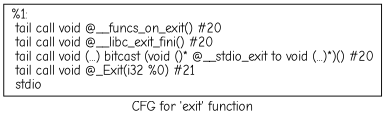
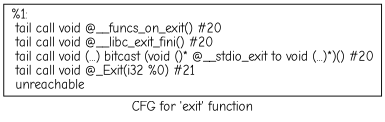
(27, 85) -> (48, 85)
